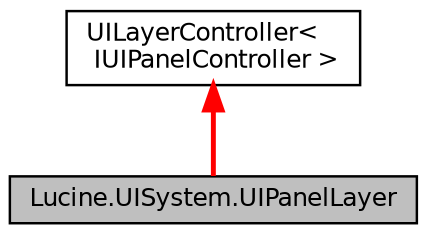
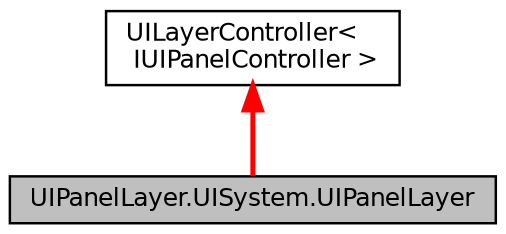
(213, 200) -> (253, 200)
